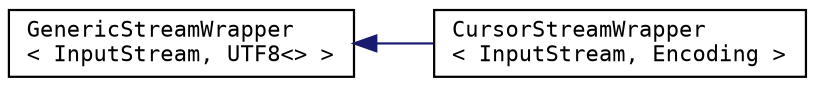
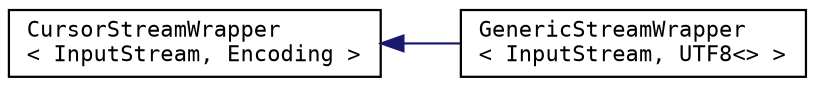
(405, 43) -> (432, 43)
